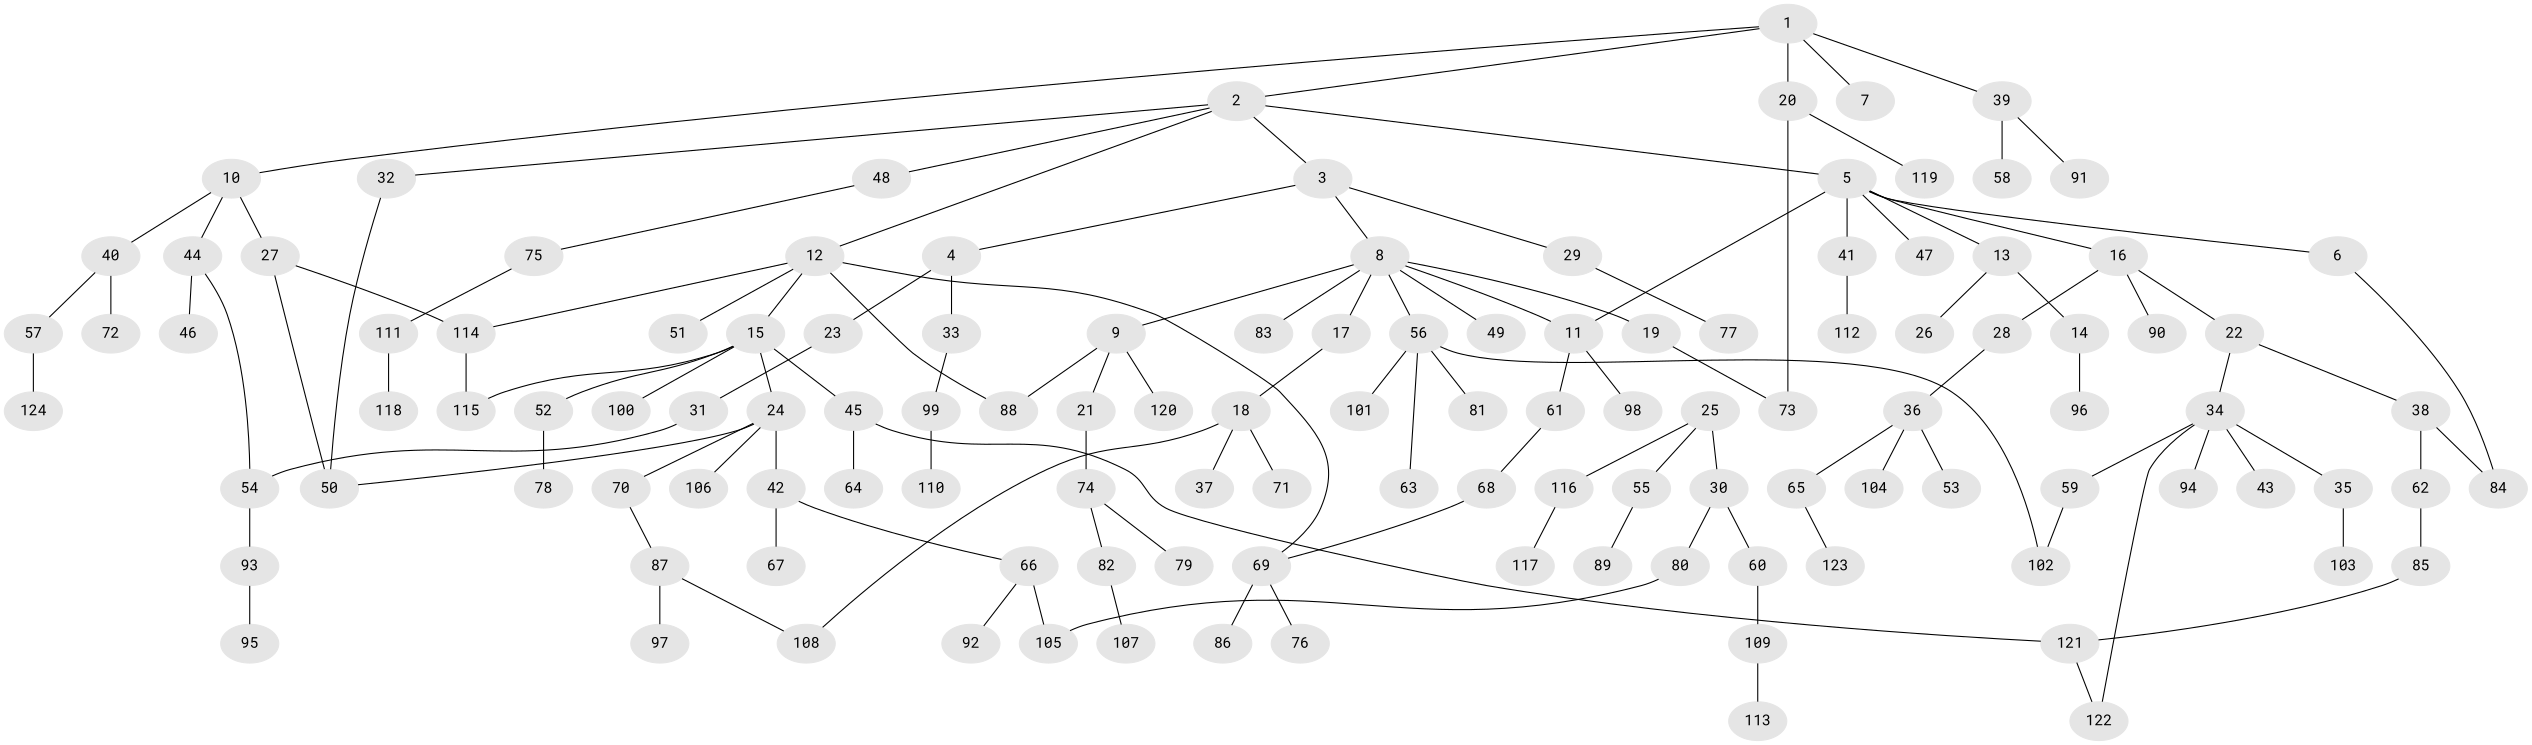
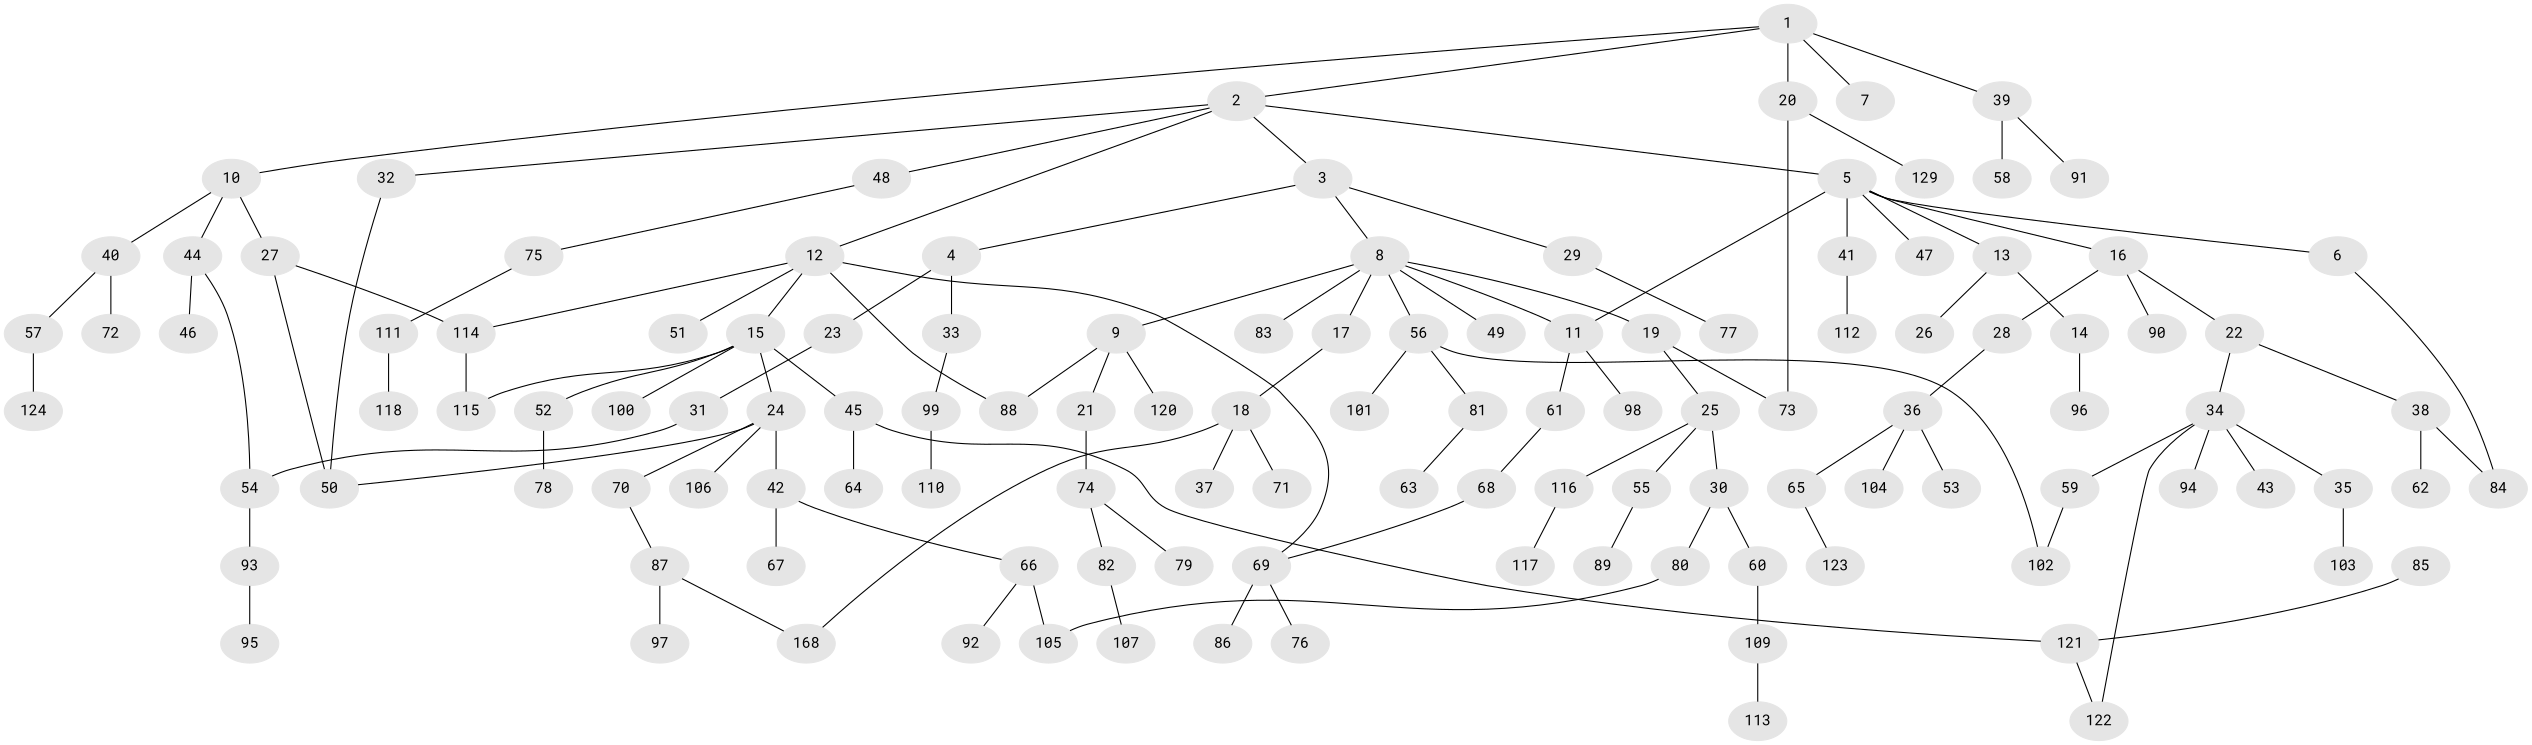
(1925, 179) -> (1925, 179)
none -> (1681, 372)
(1414, 411) -> (1443, 450)
(2421, 528) -> none
(806, 644) -> (806, 644)
